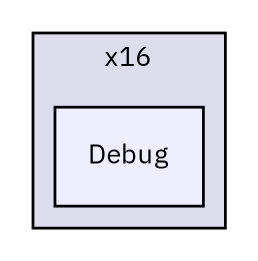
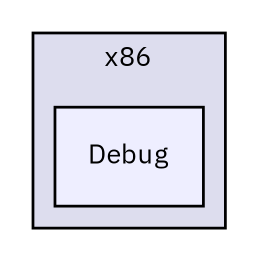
(129, 59) -> (129, 59)
